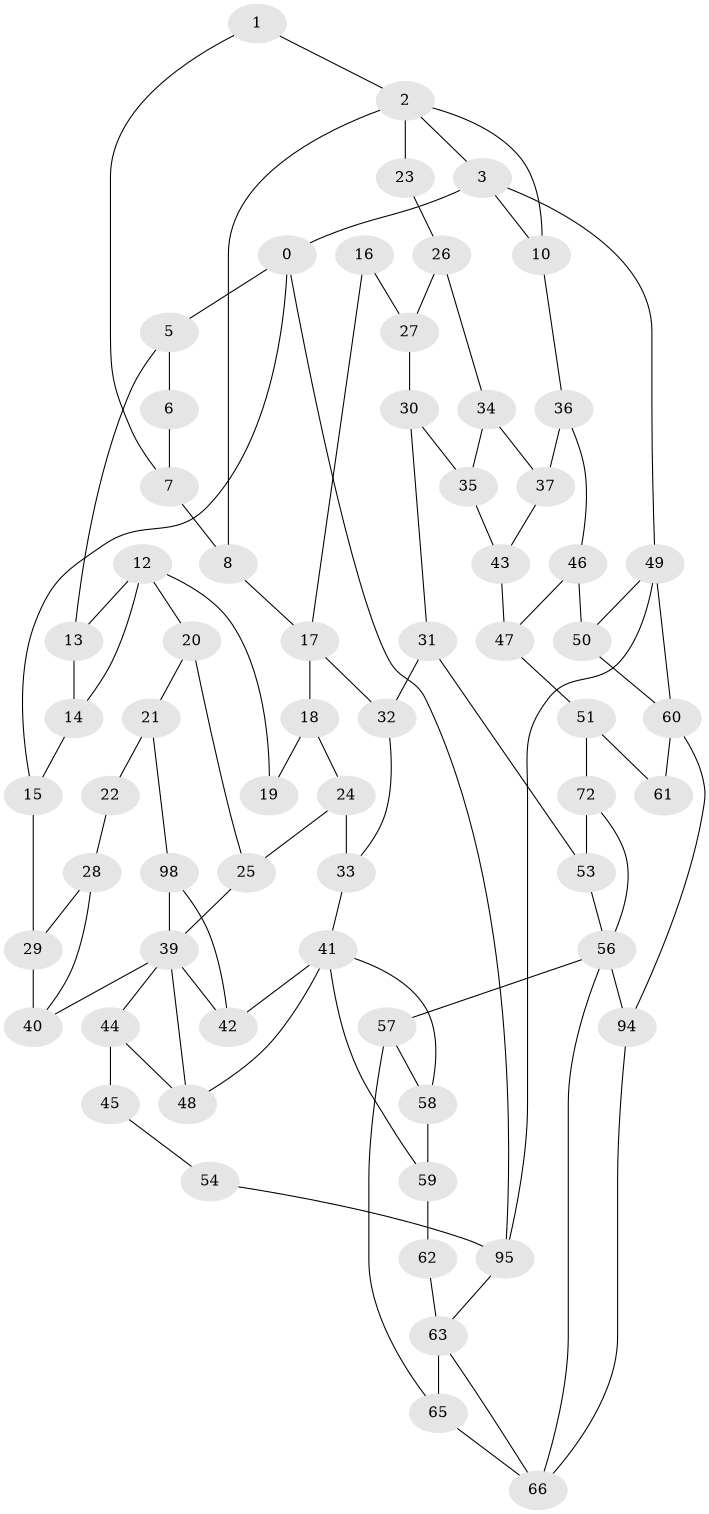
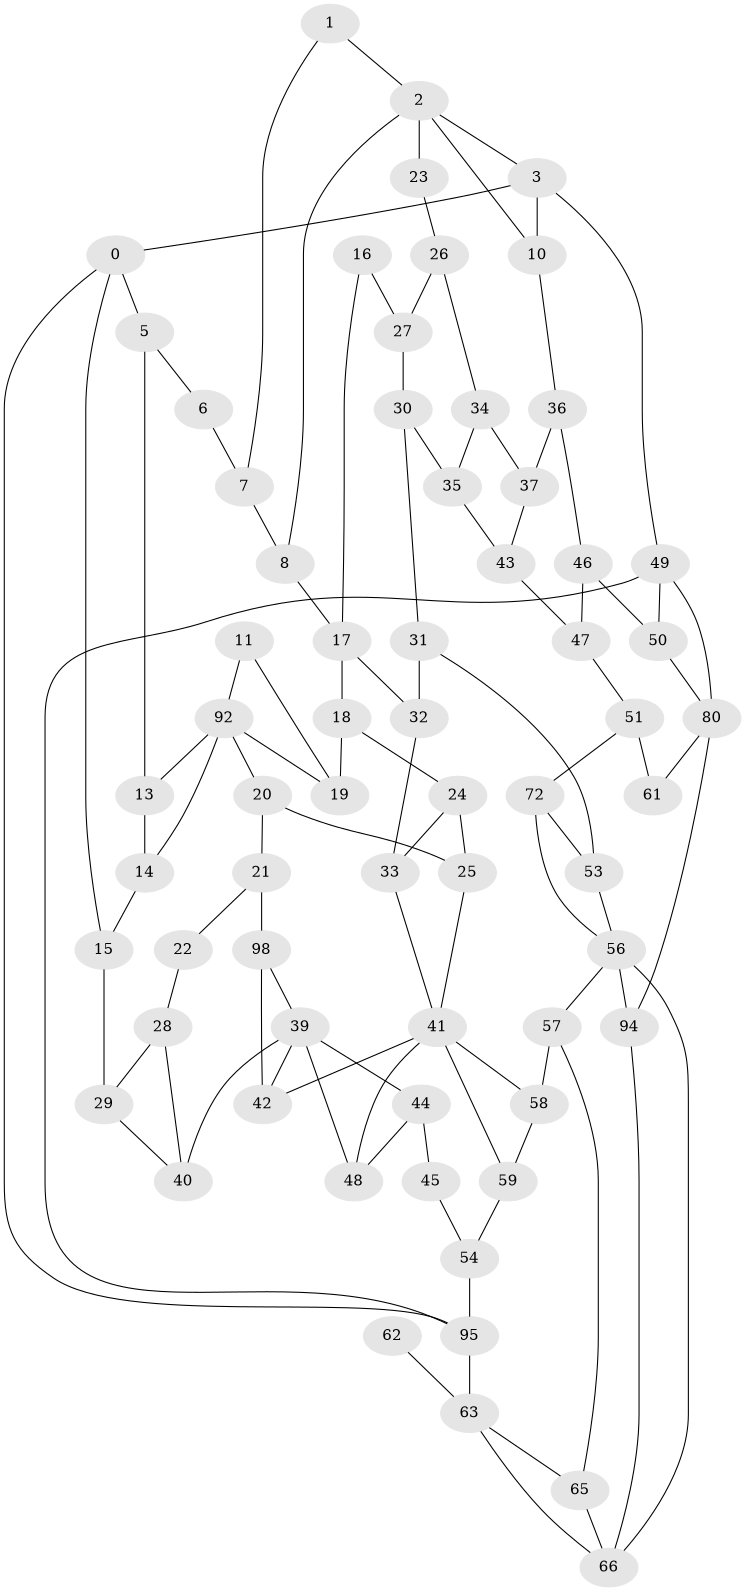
(143, 564) -> (224, 718)
none -> (244, 641)
(672, 718) -> (712, 718)
(208, 911) -> (452, 950)
(428, 1220) -> (489, 1220)
